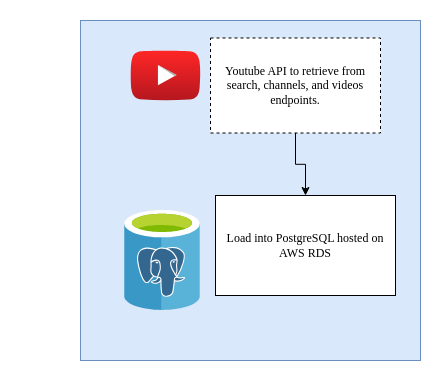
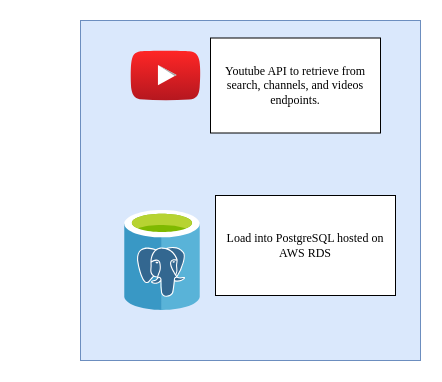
(296, 86) -> (296, 86)
(297, 164) -> none
